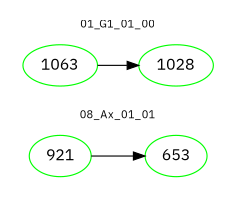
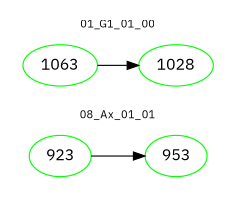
(60, 156) -> (60, 156)
(176, 156) -> (176, 156)
